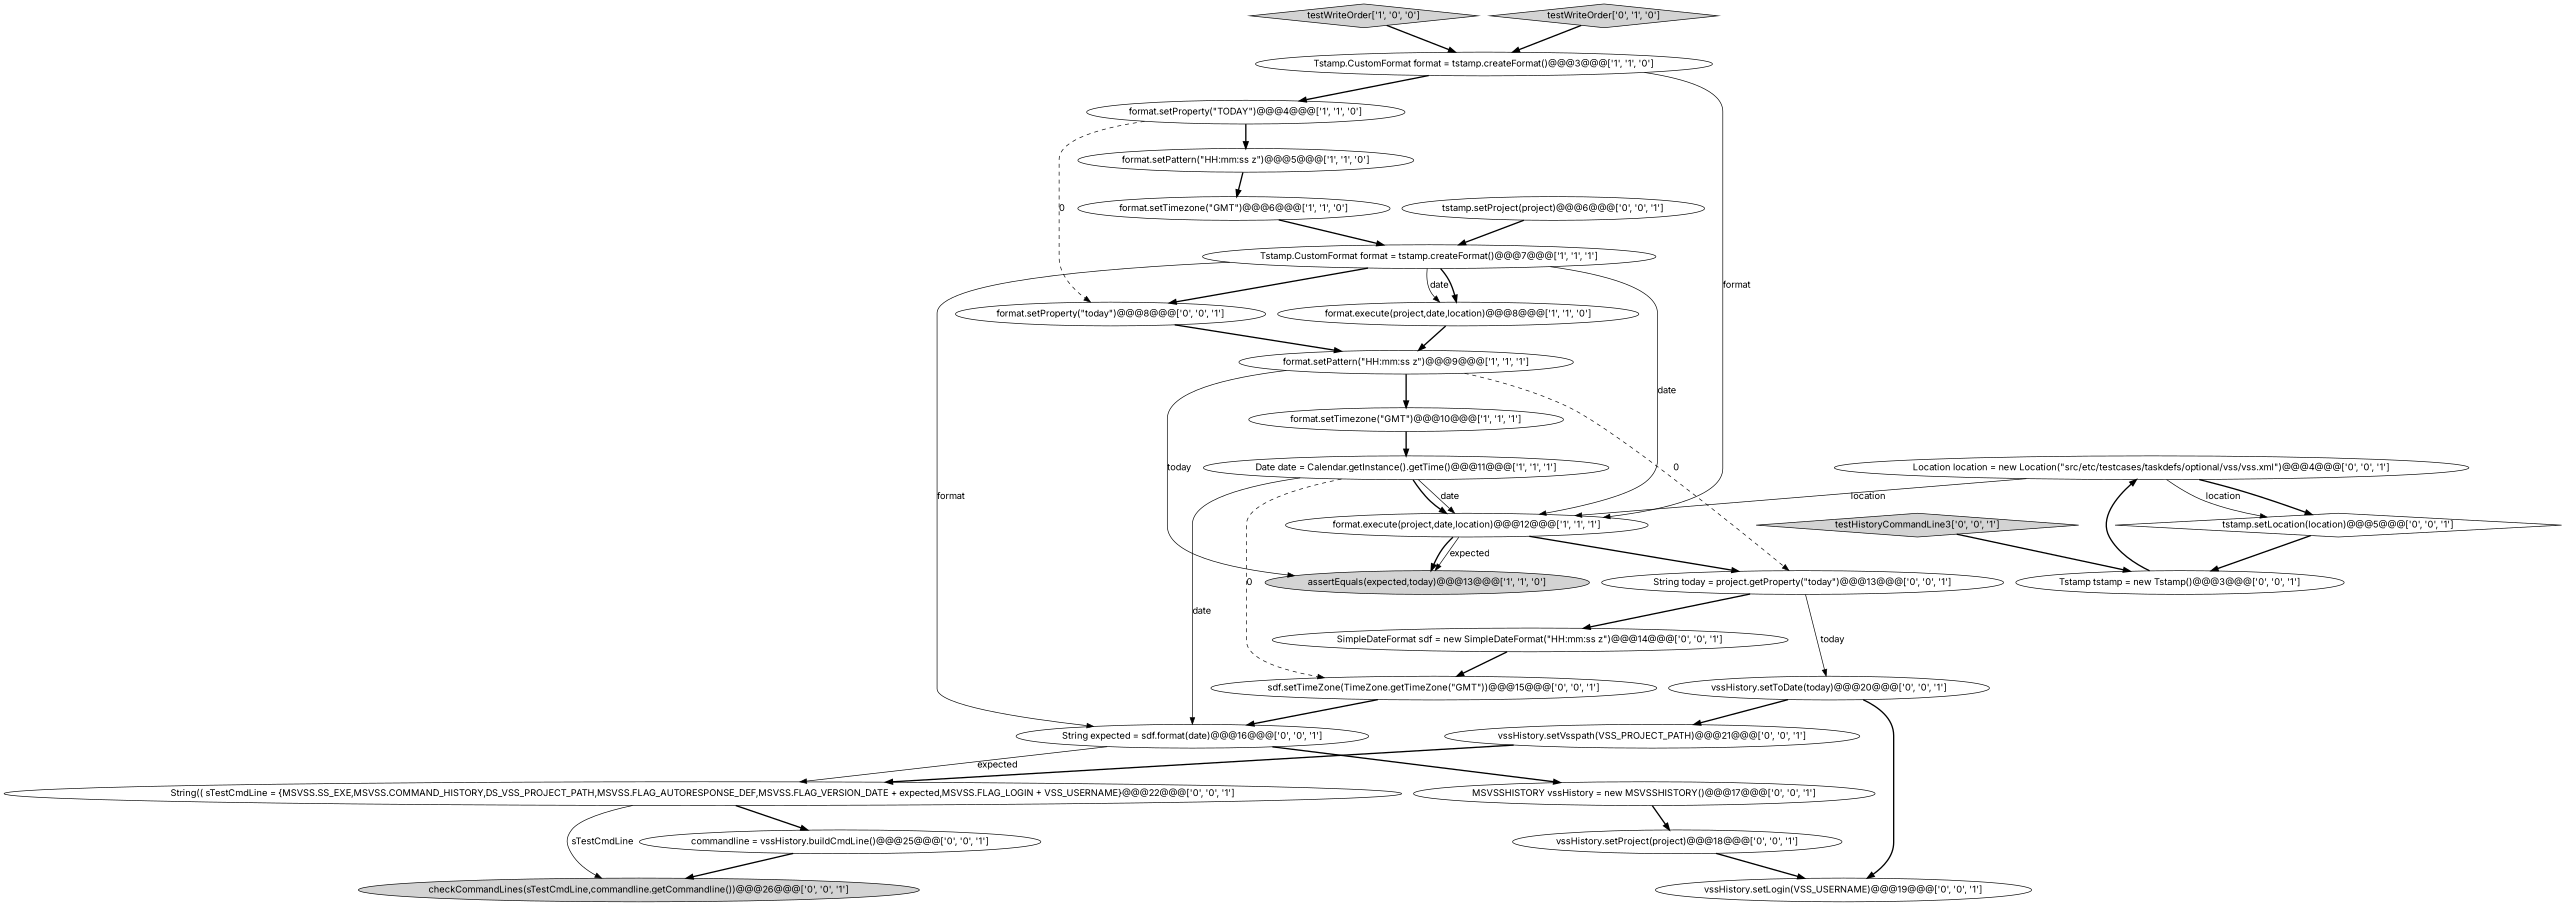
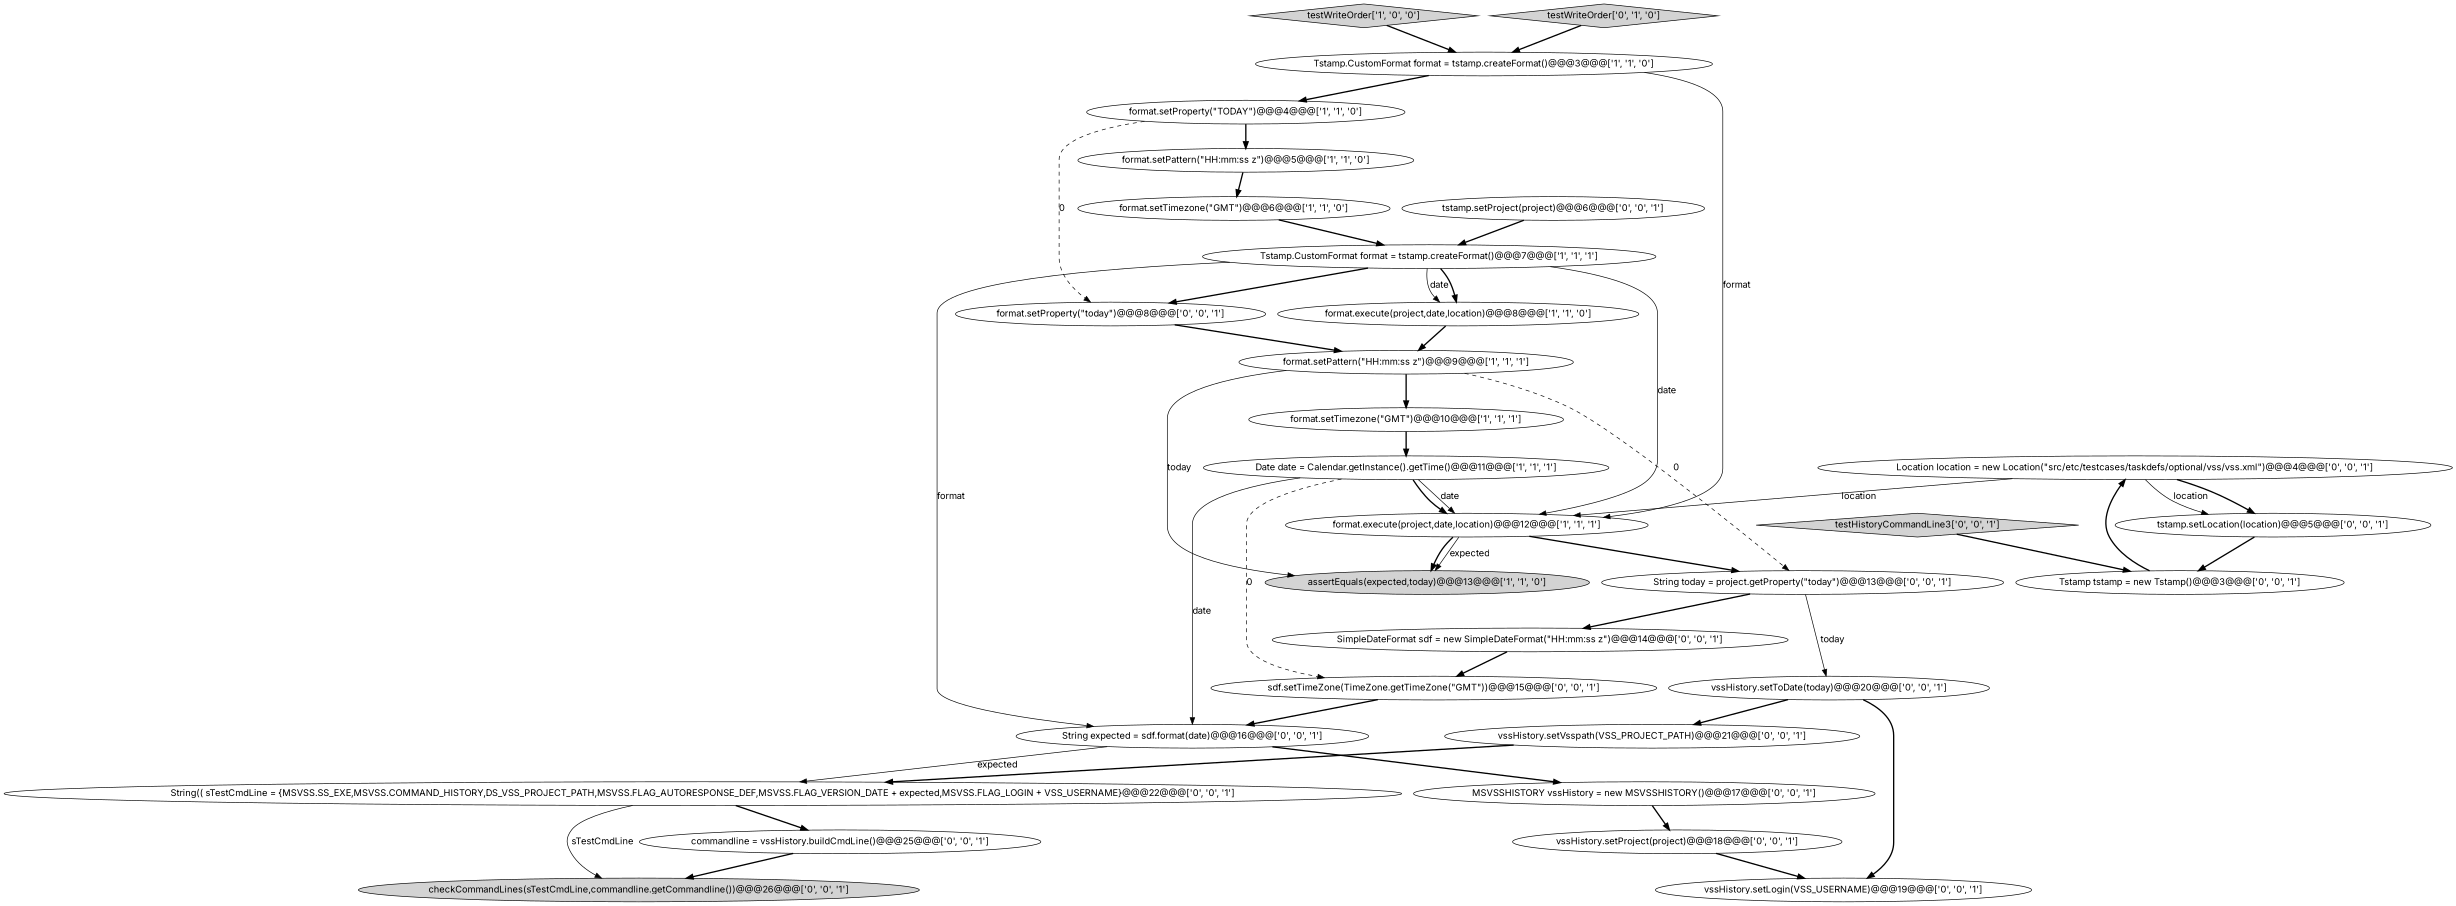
(2338, 525) -> (2273, 525)
